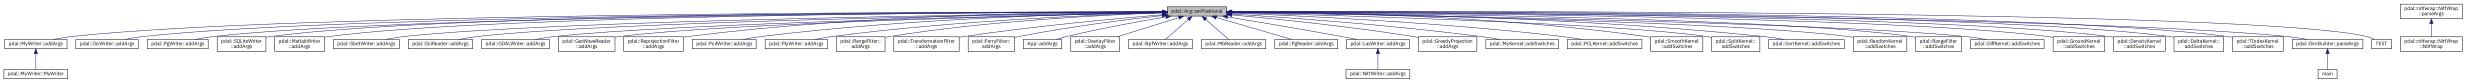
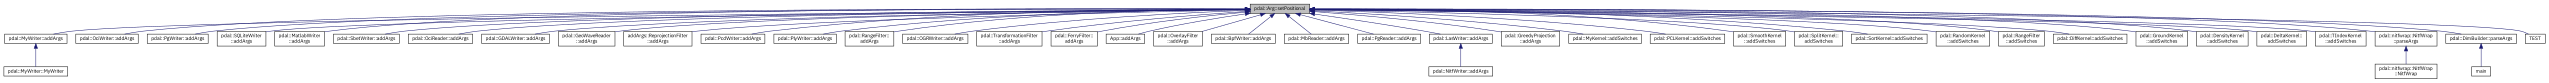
none -> (1845, 12)
none -> (935, 39)
(653, 44) -> (658, 39)
